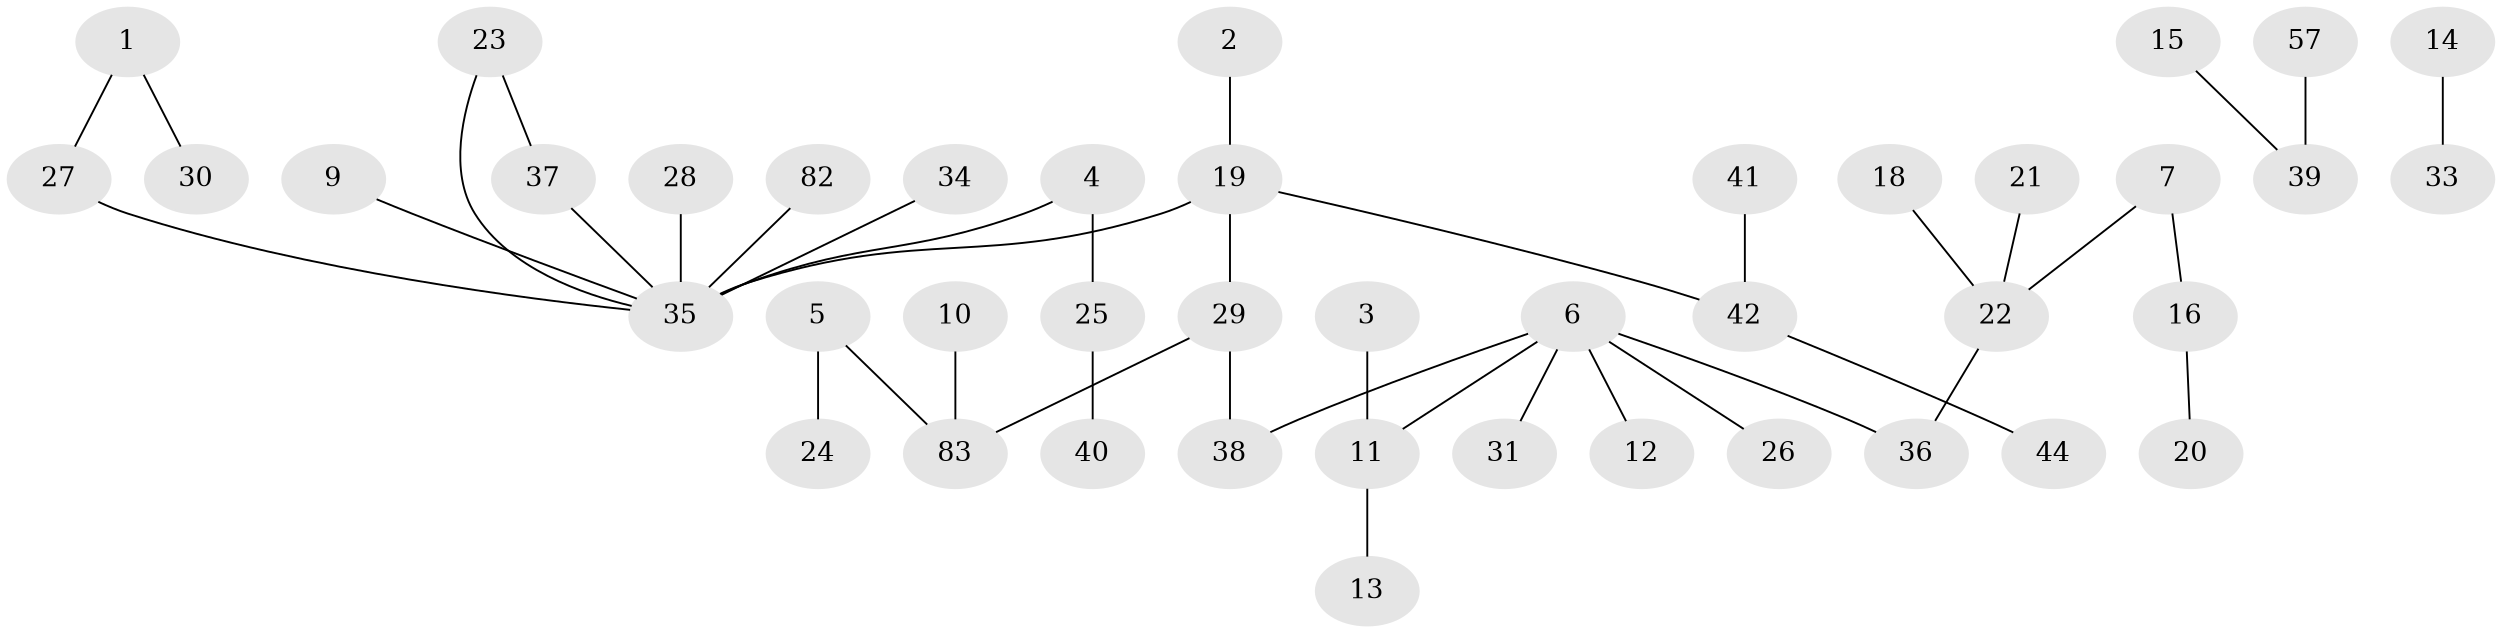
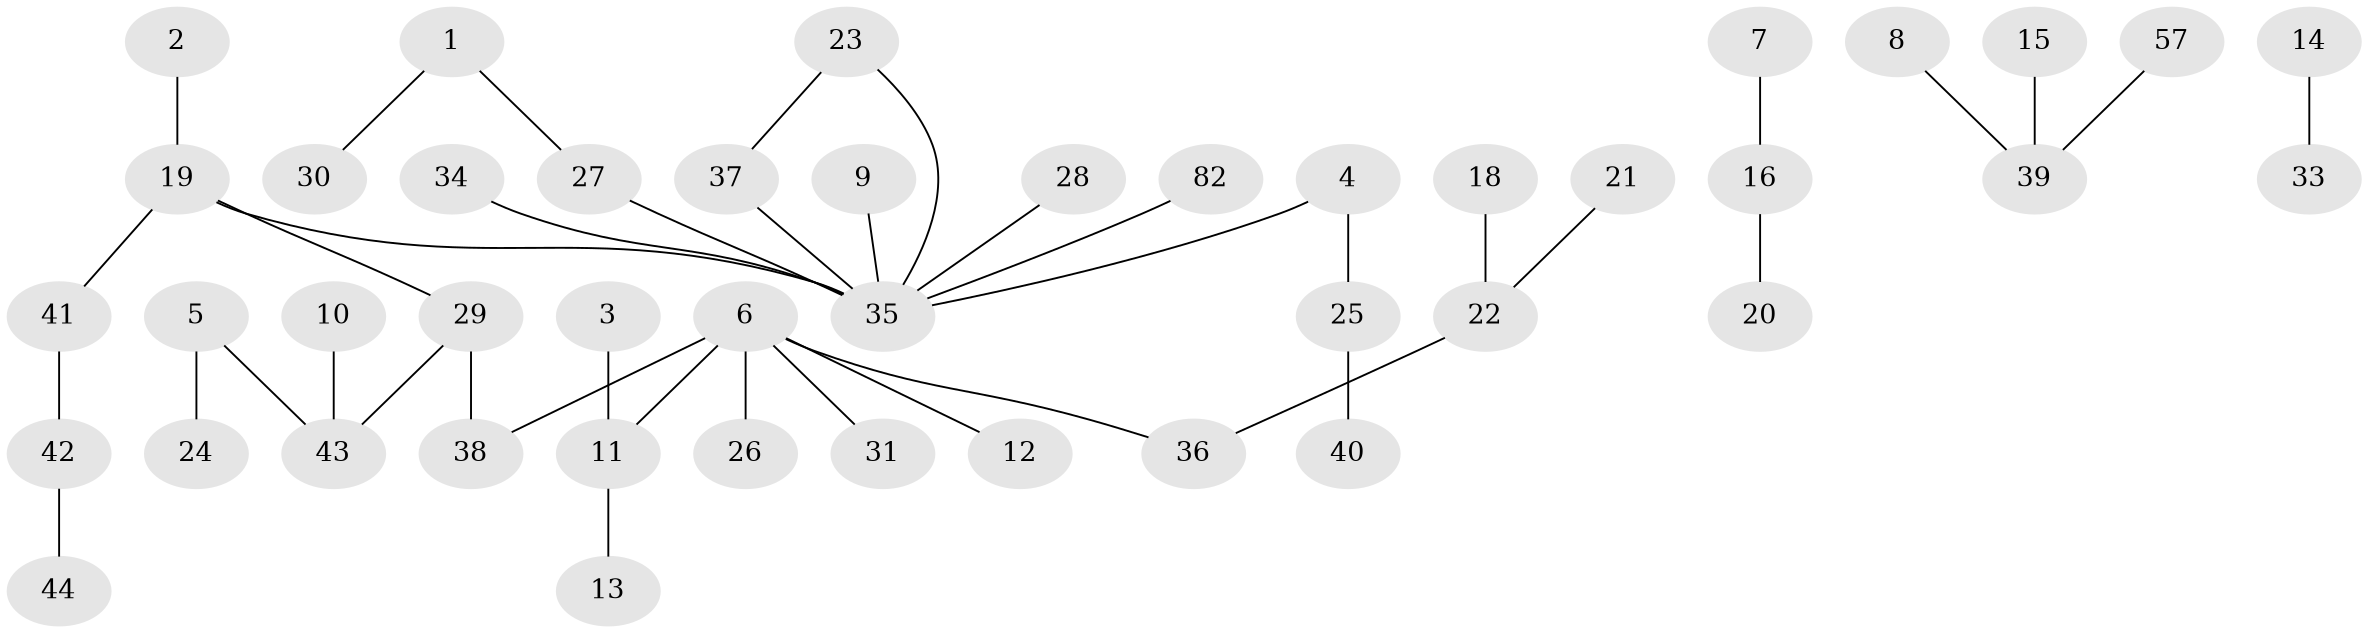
none -> (1897, 42)
(1490, 242) -> (118, 248)
(2082, 248) -> none
(955, 454) -> (334, 454)
